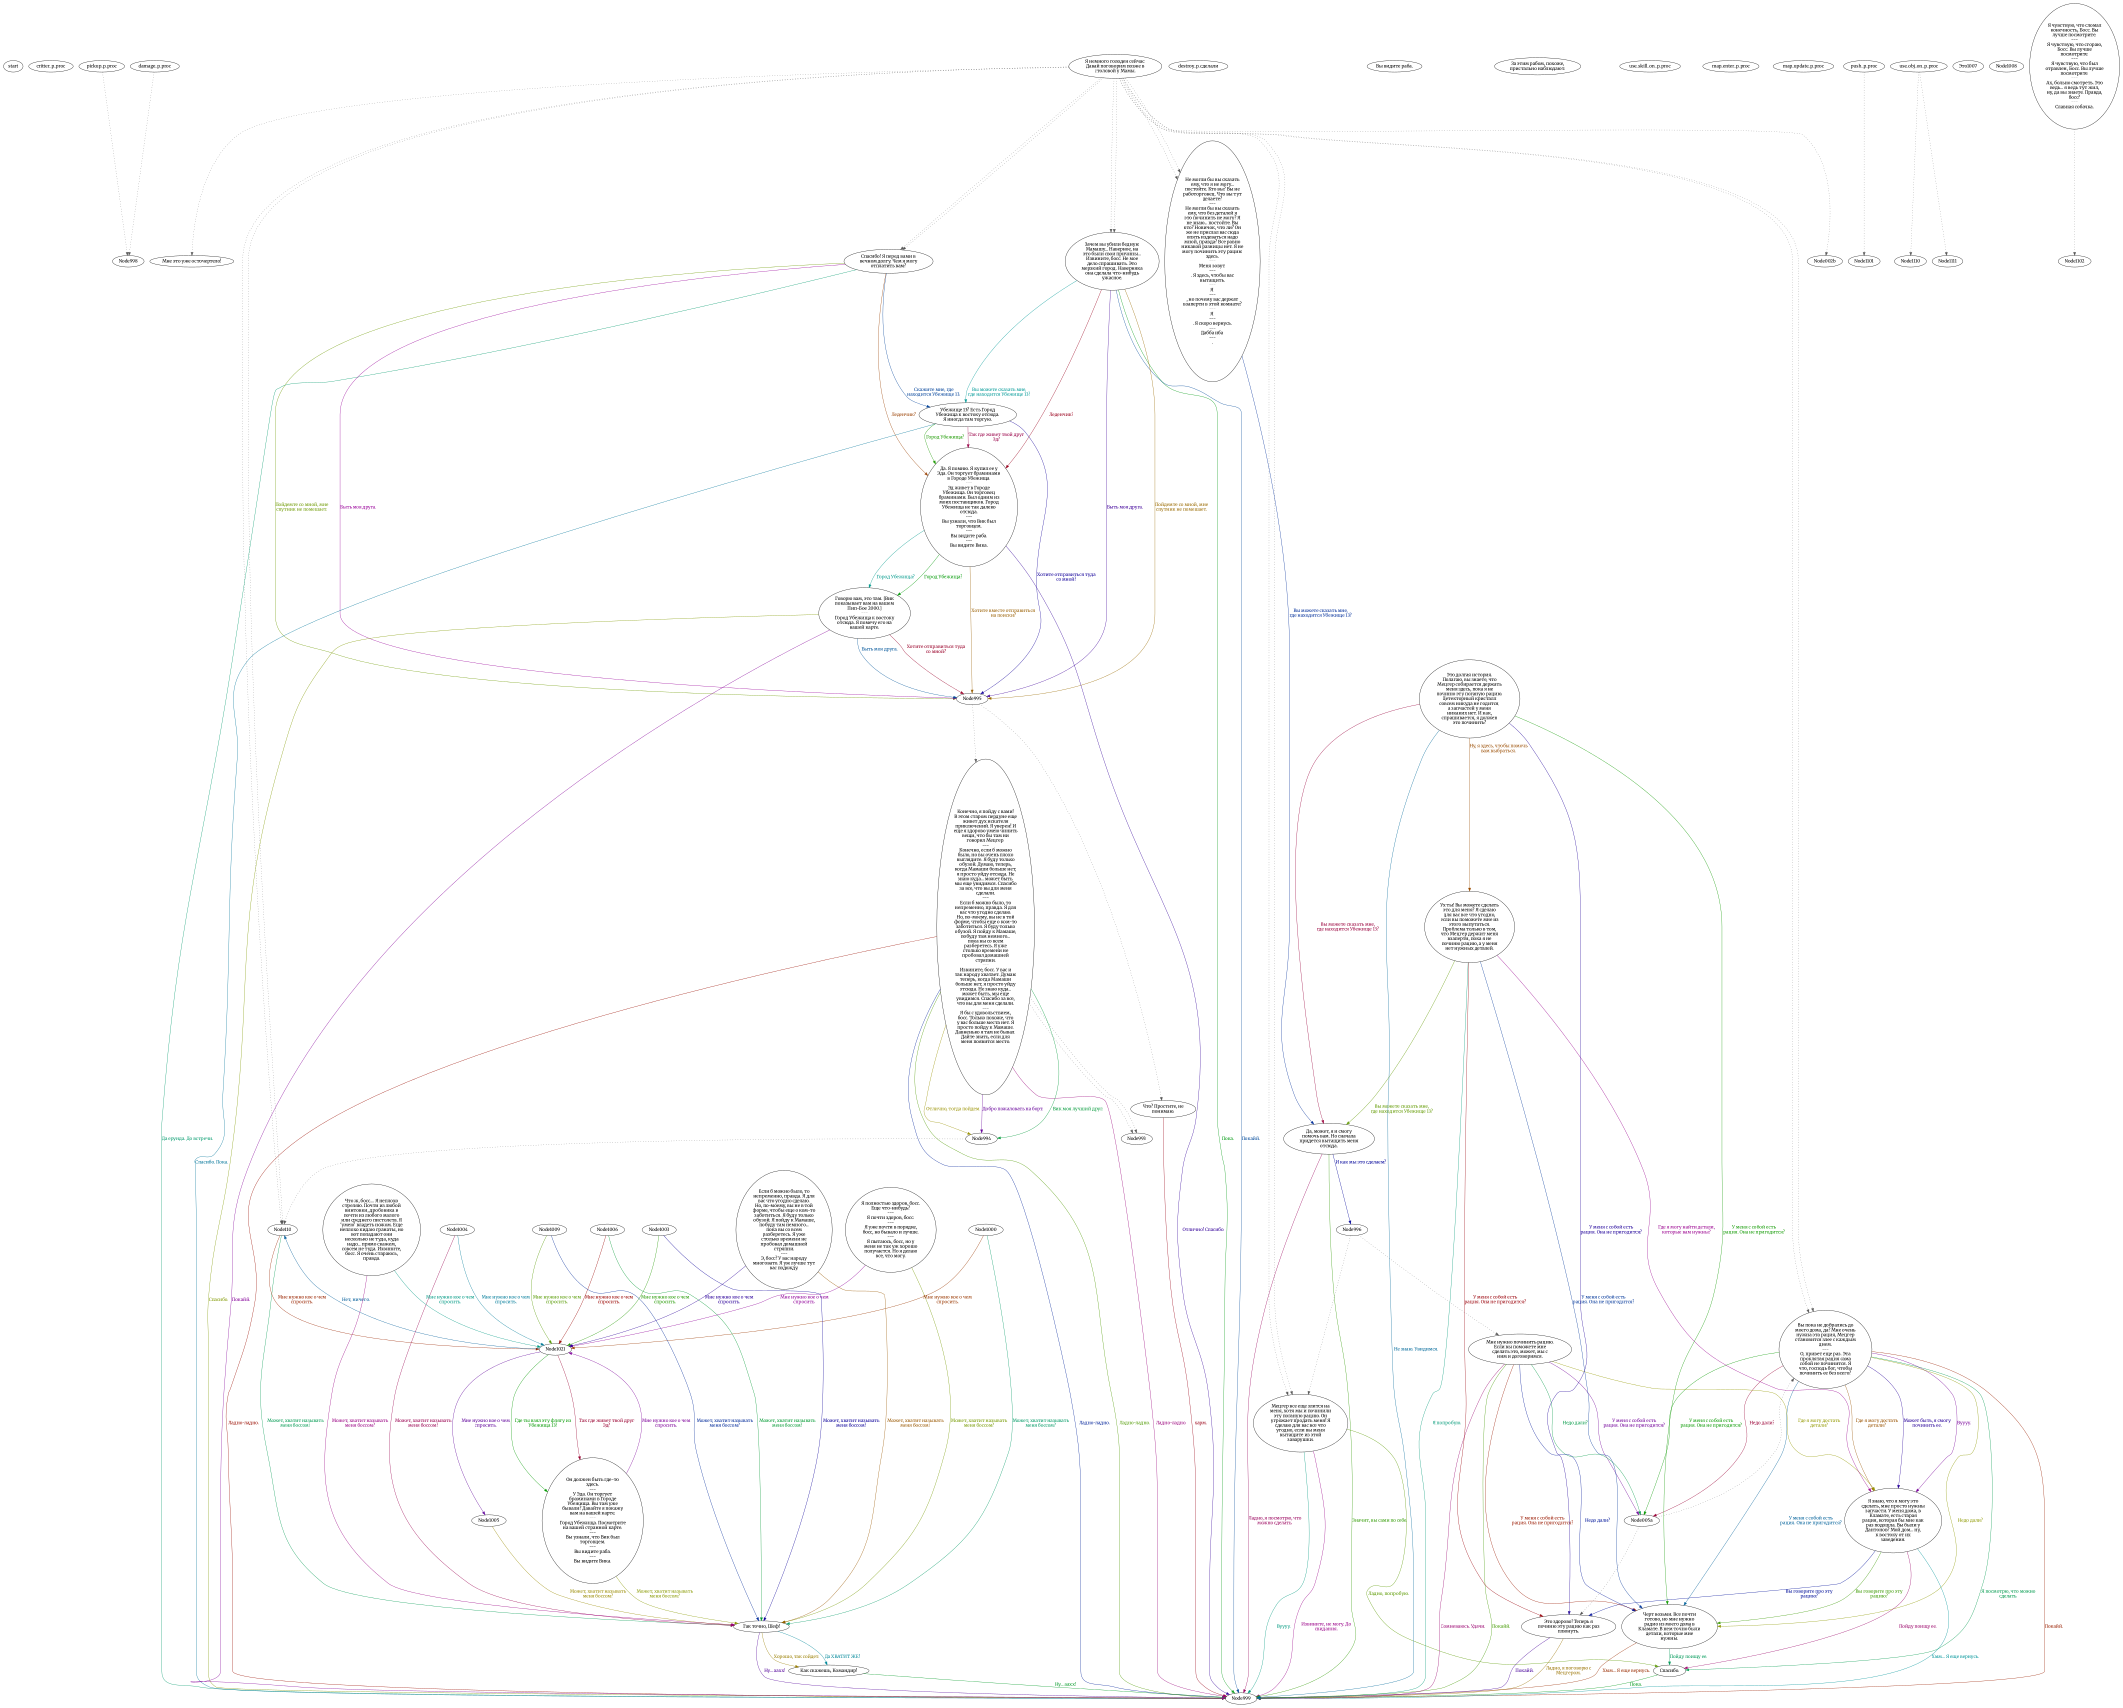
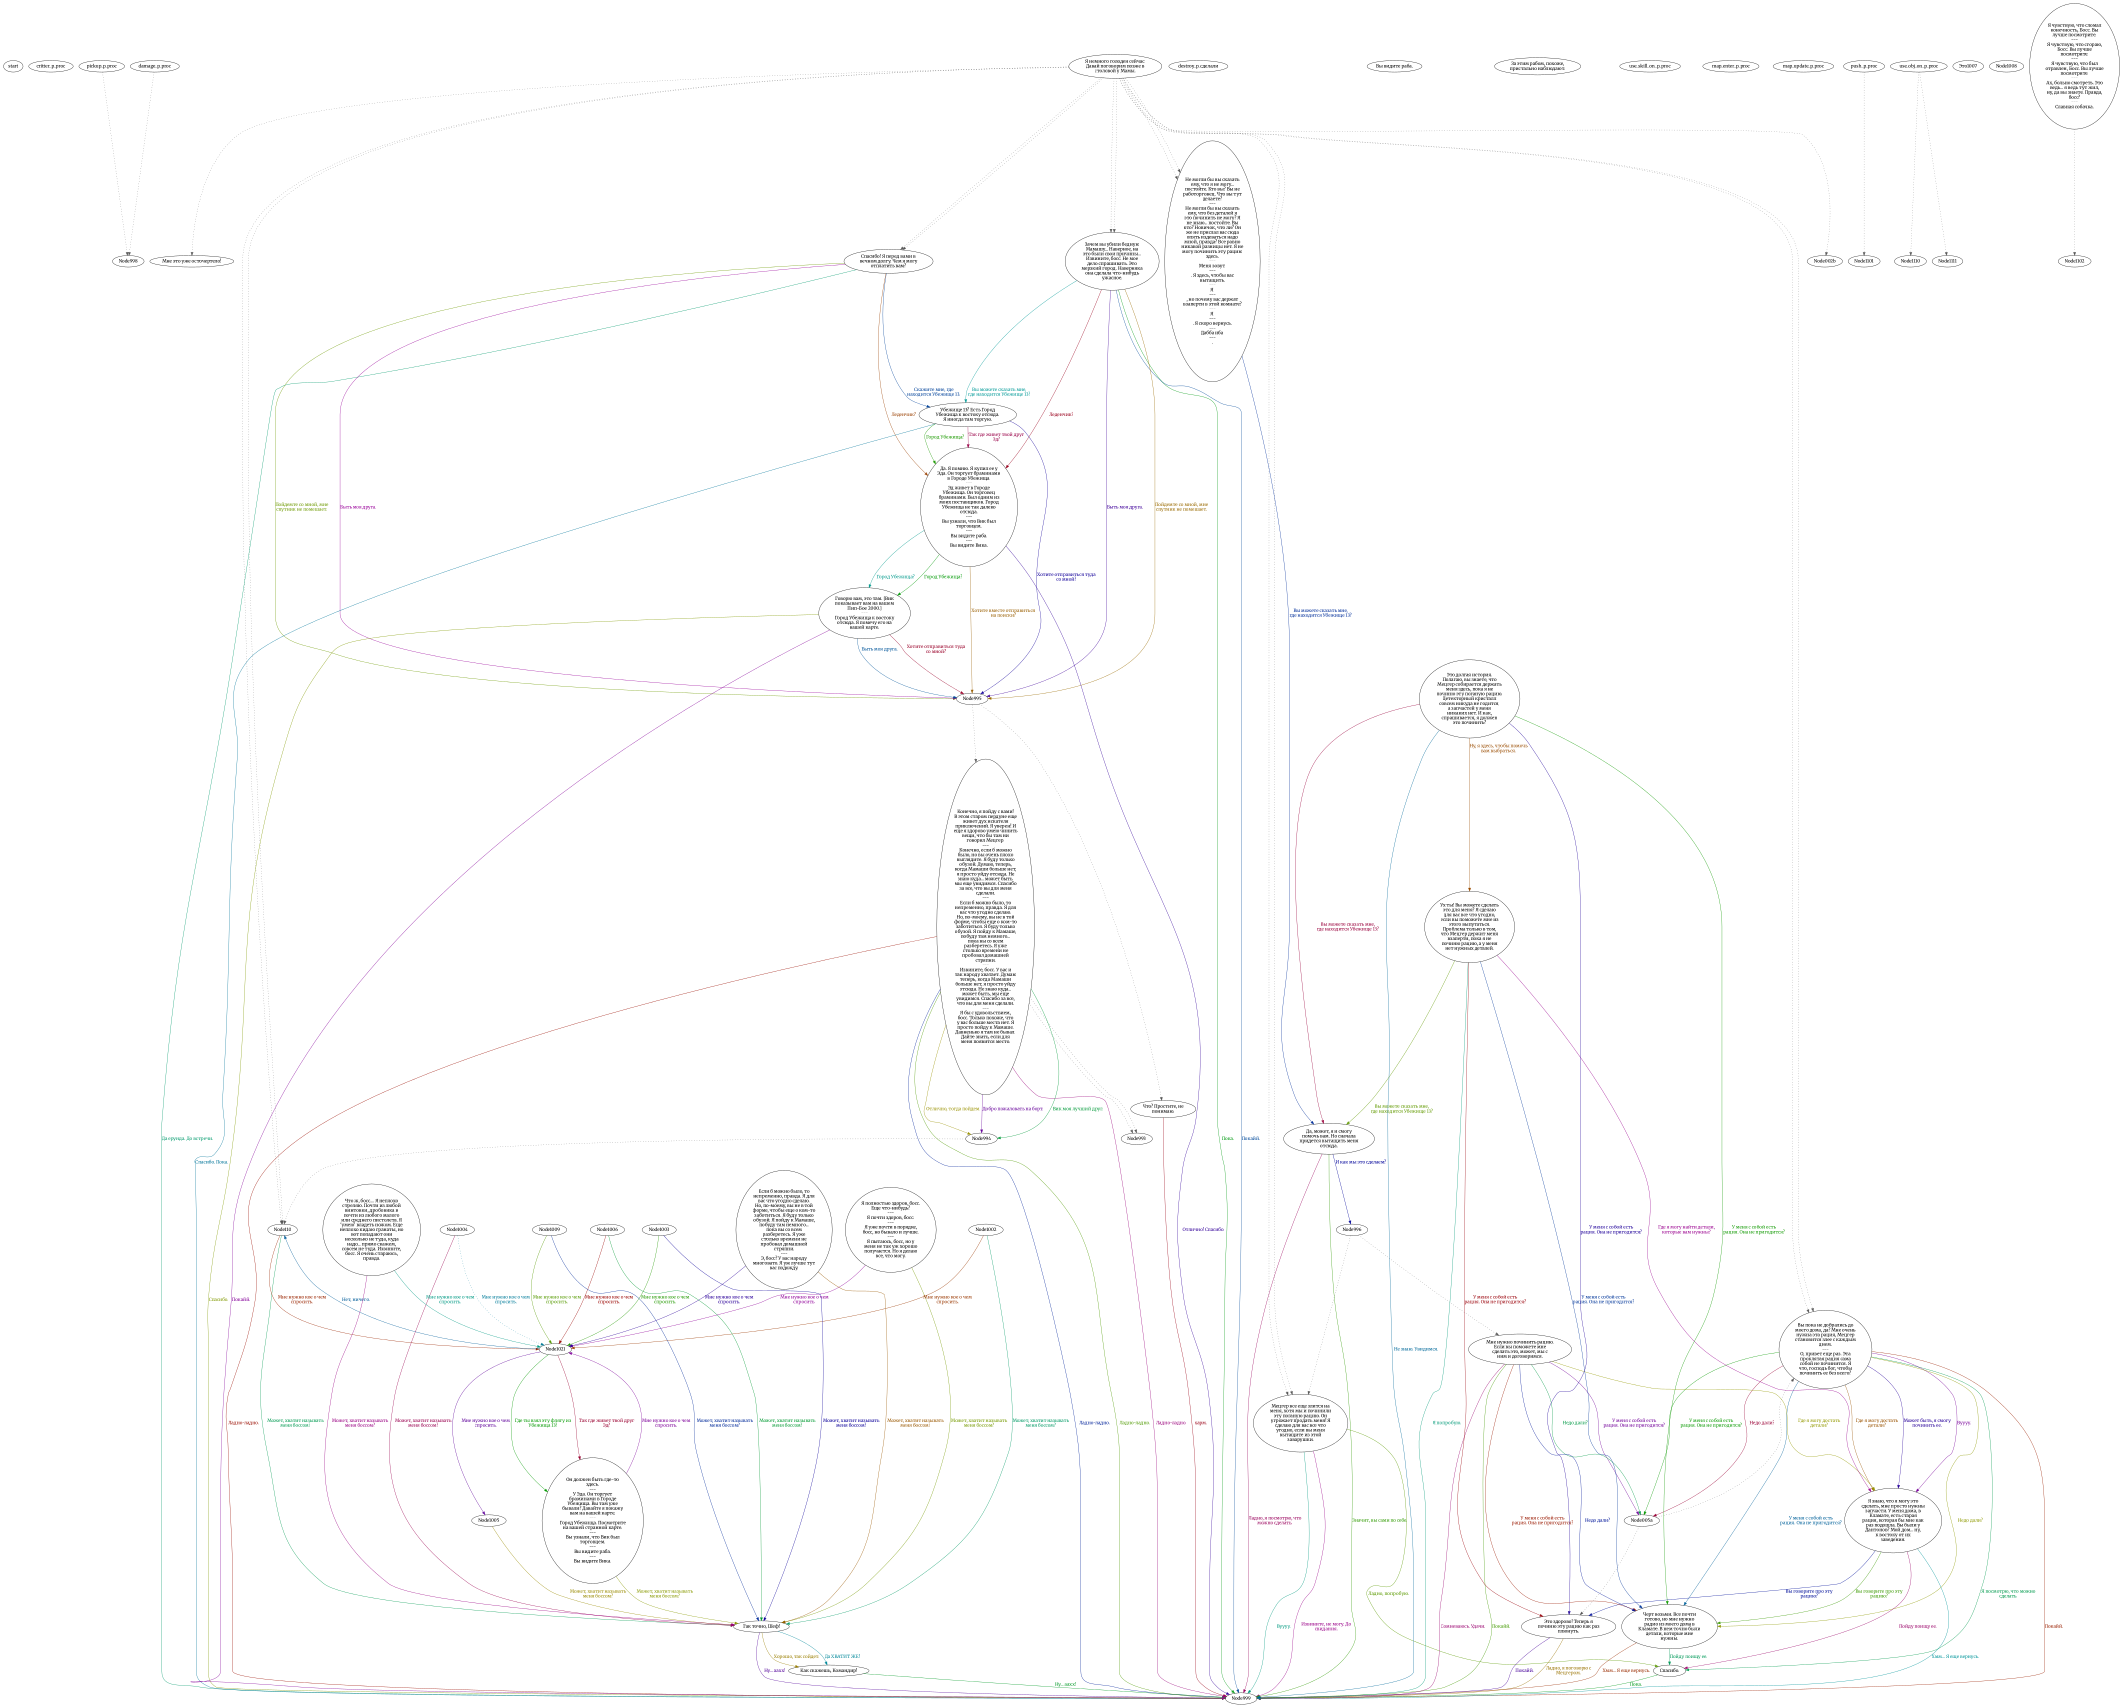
(986, 1230) -> (986, 1230)
(481, 1304) -> (481, 1304)
